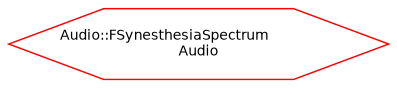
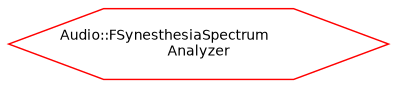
(199, 44) -> (199, 44)
